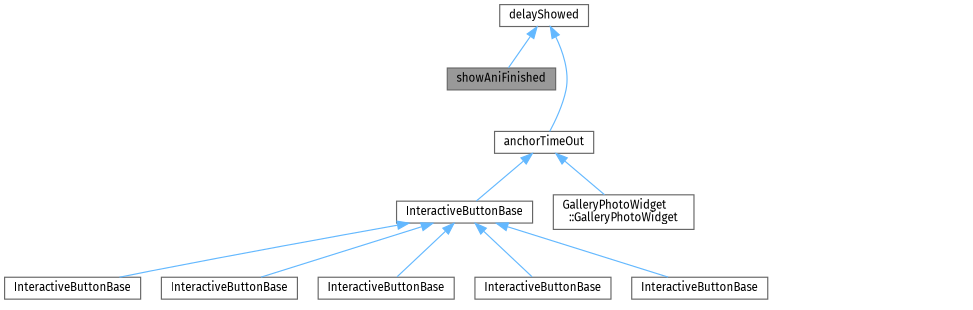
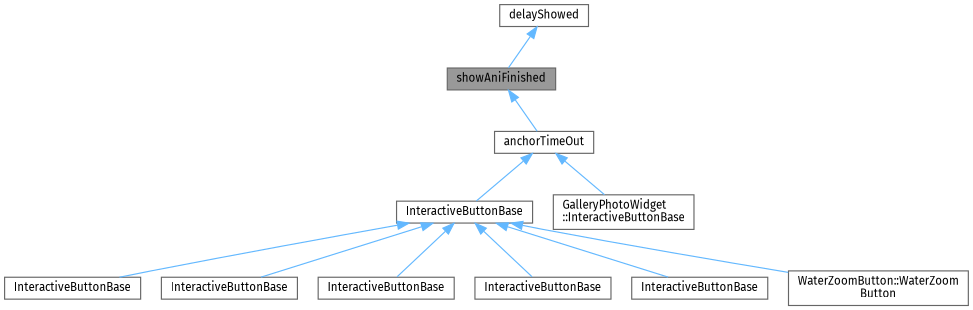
(567, 85) -> (526, 116)
(624, 212) -> (624, 212)
none -> (878, 288)
